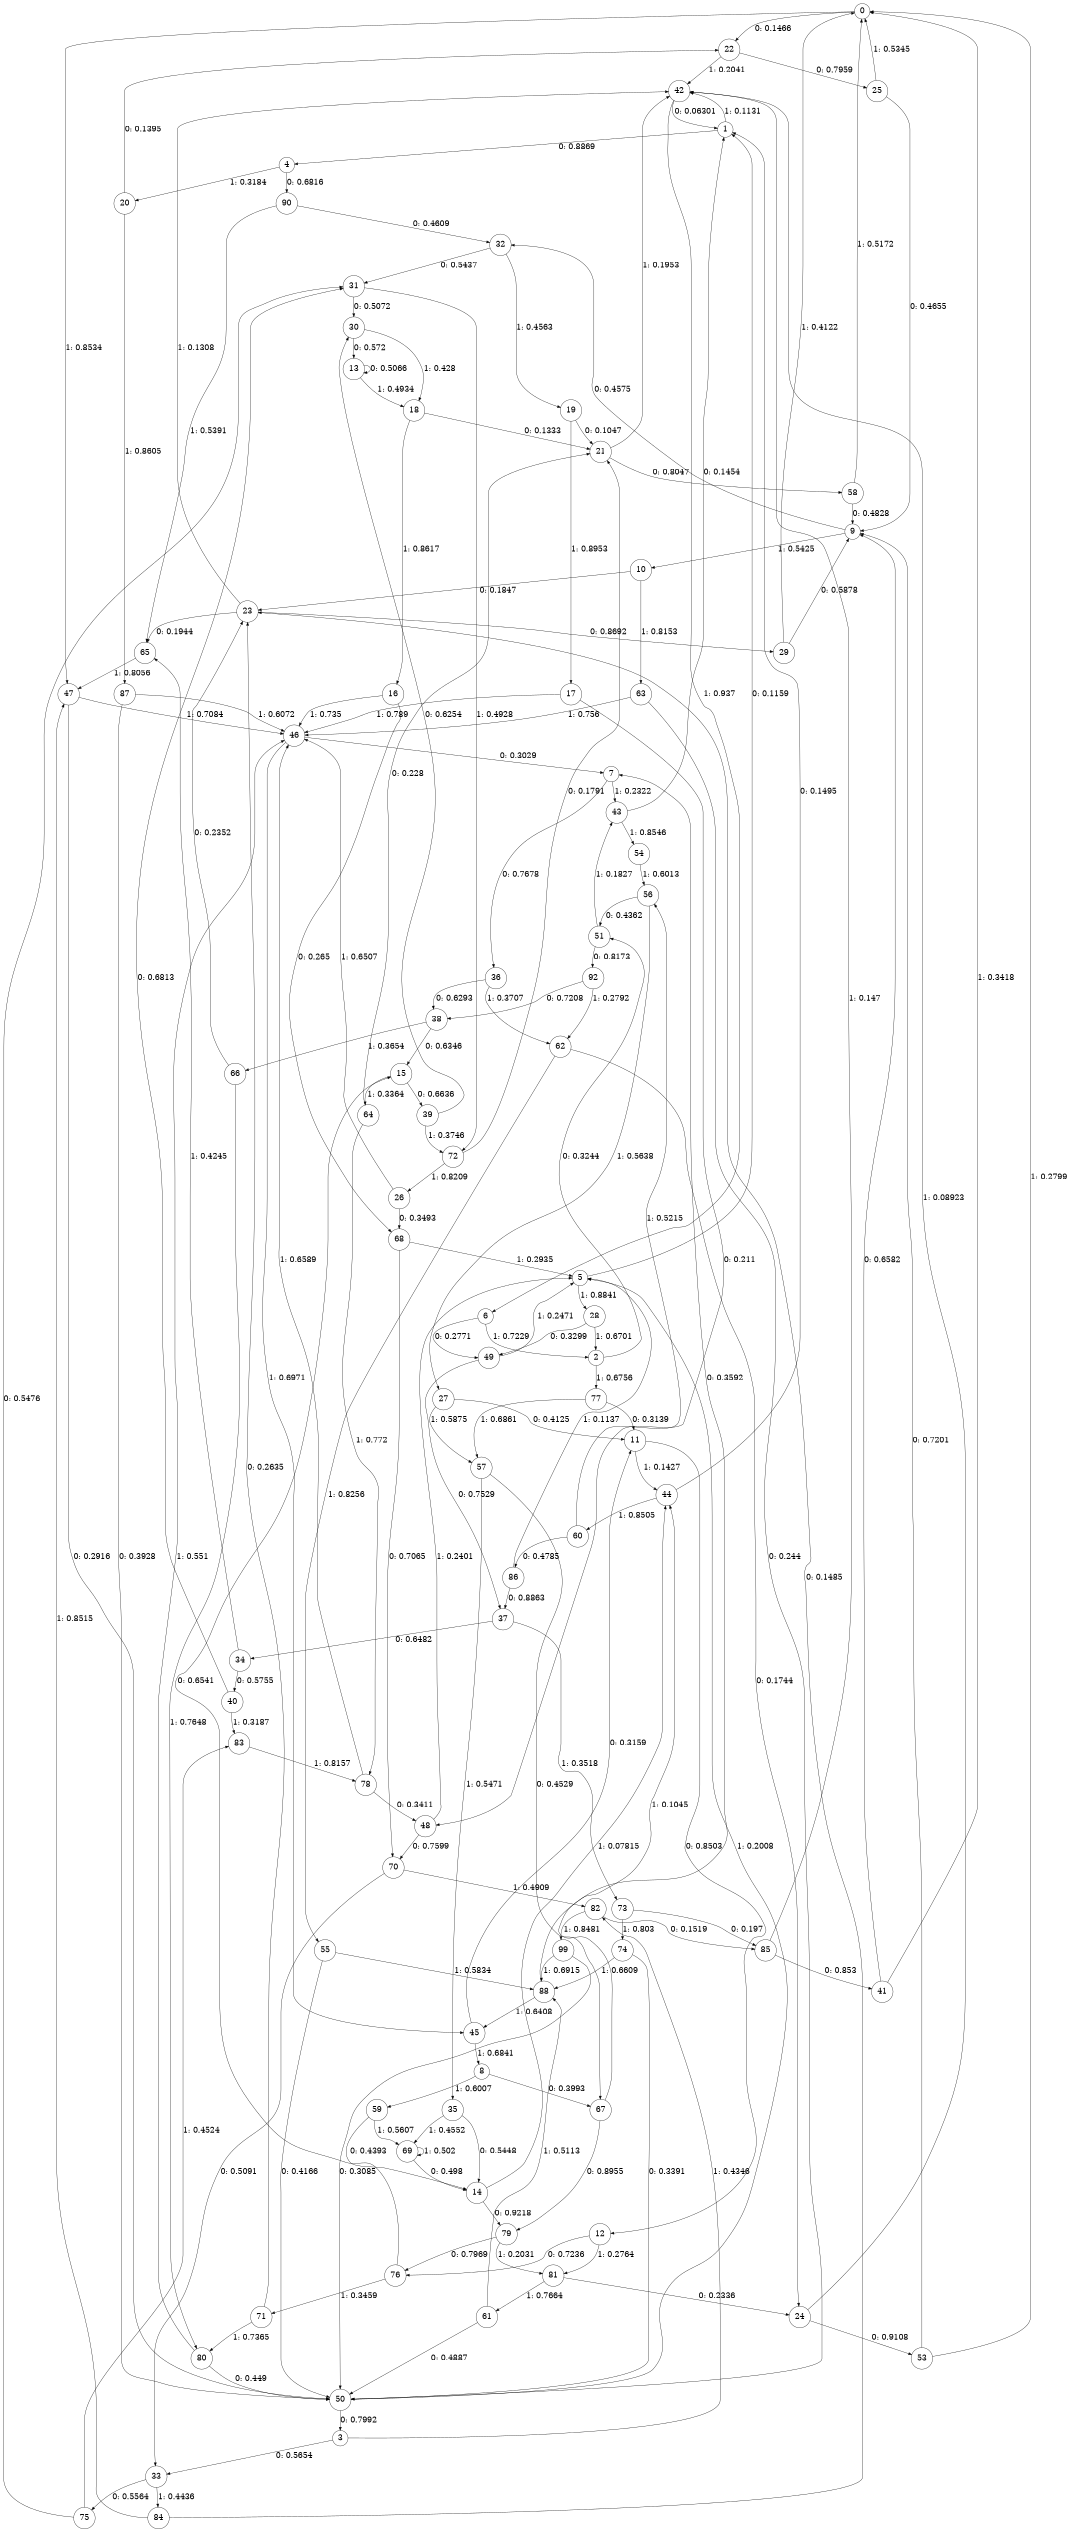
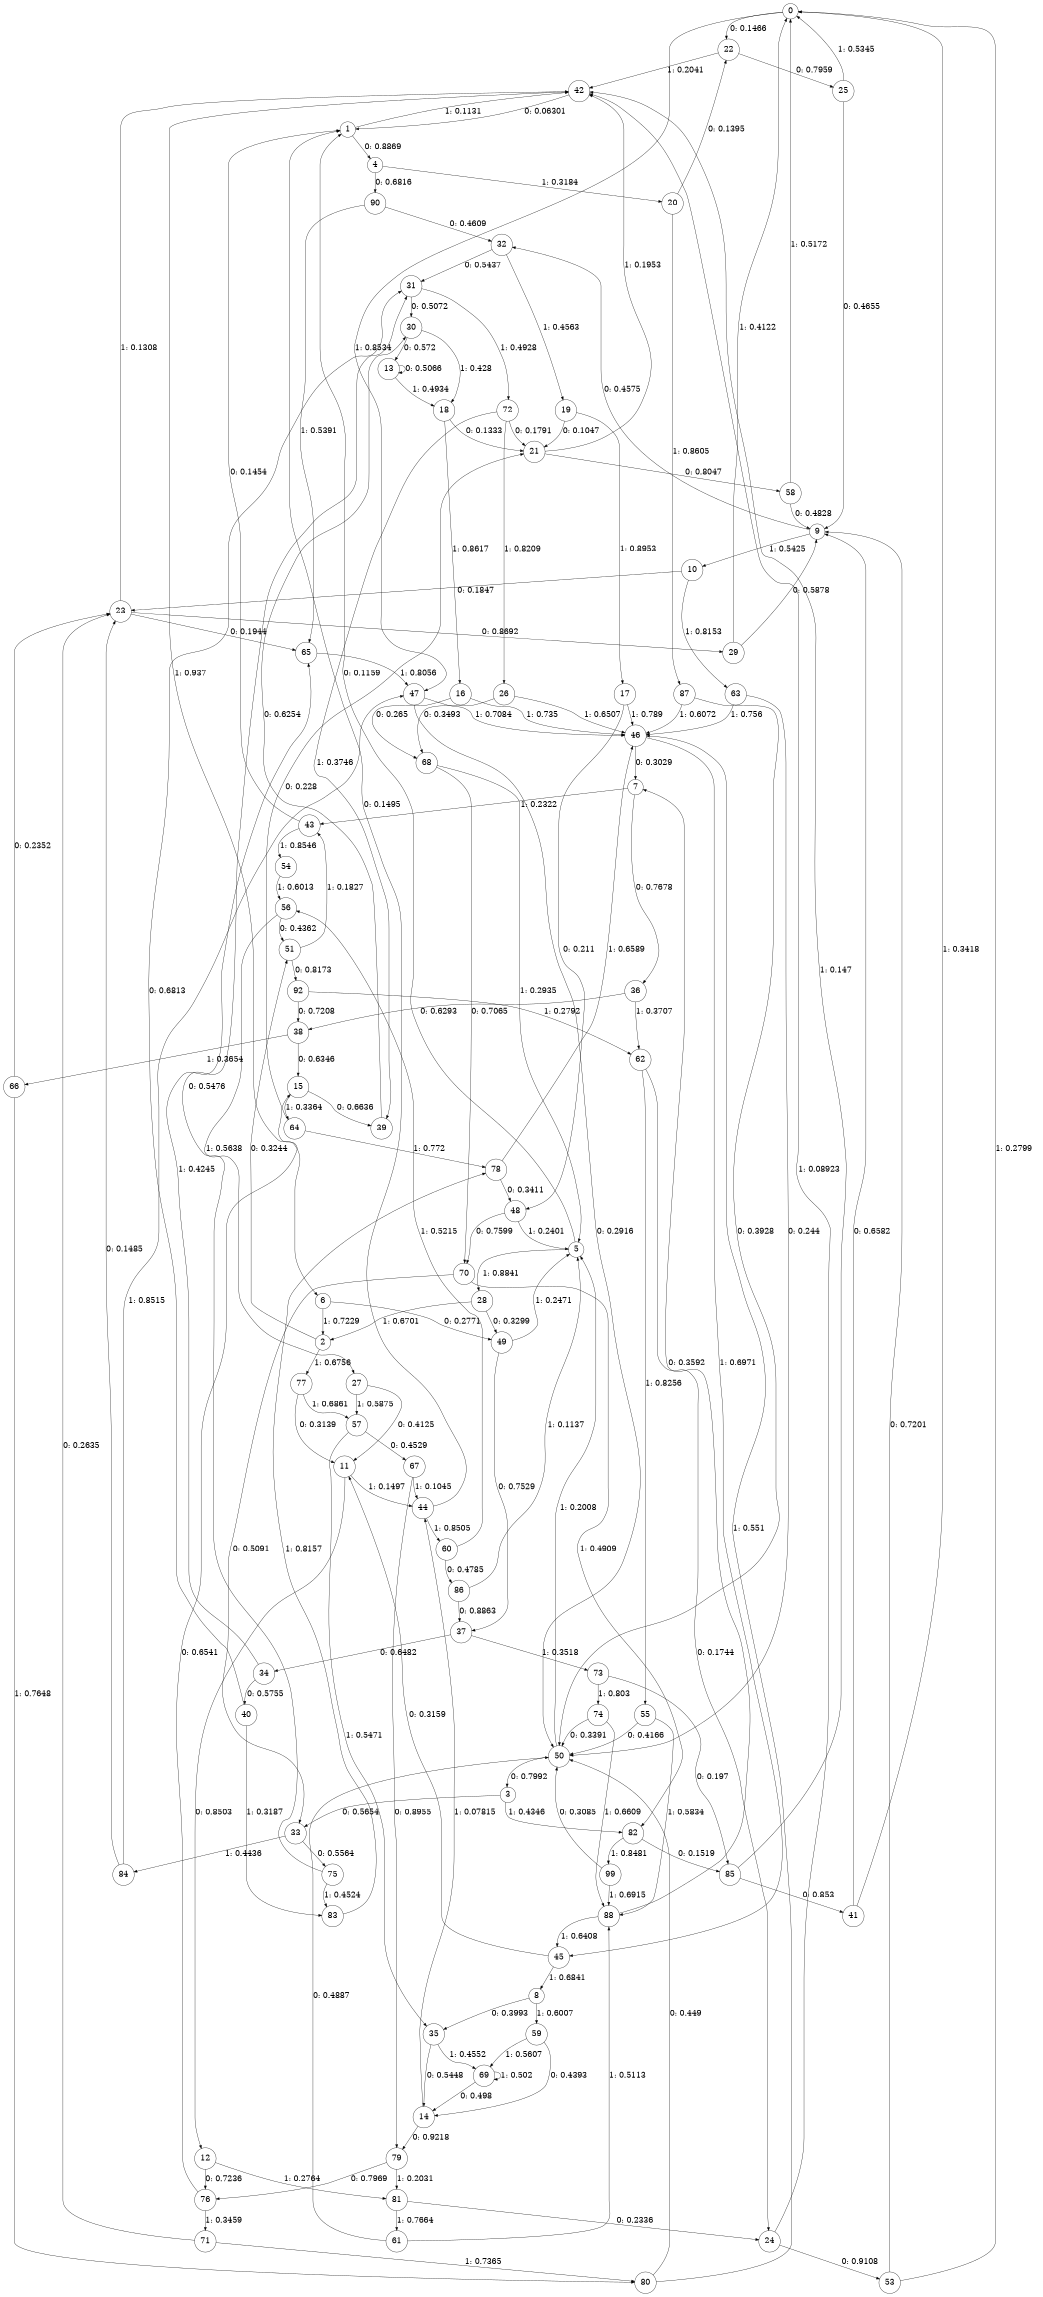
(428, 1141) -> (318, 744)
(665, 1468) -> (390, 1487)
(538, 2090) -> (487, 2011)
